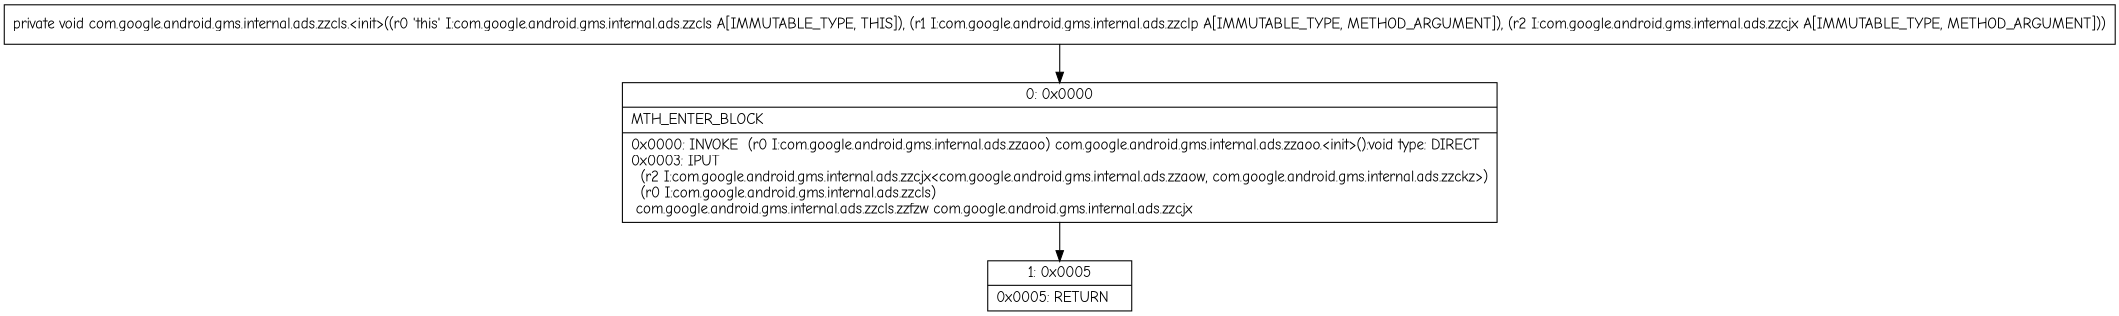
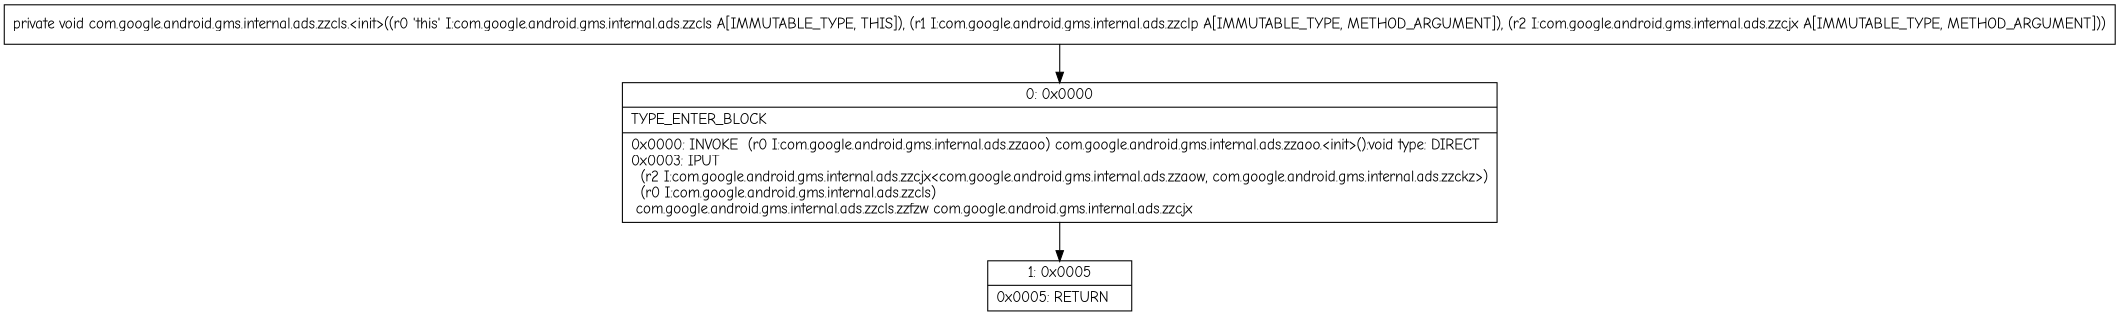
(697, 119) -> (699, 119)
